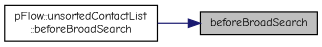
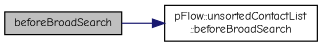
(173, 23) -> (137, 23)
